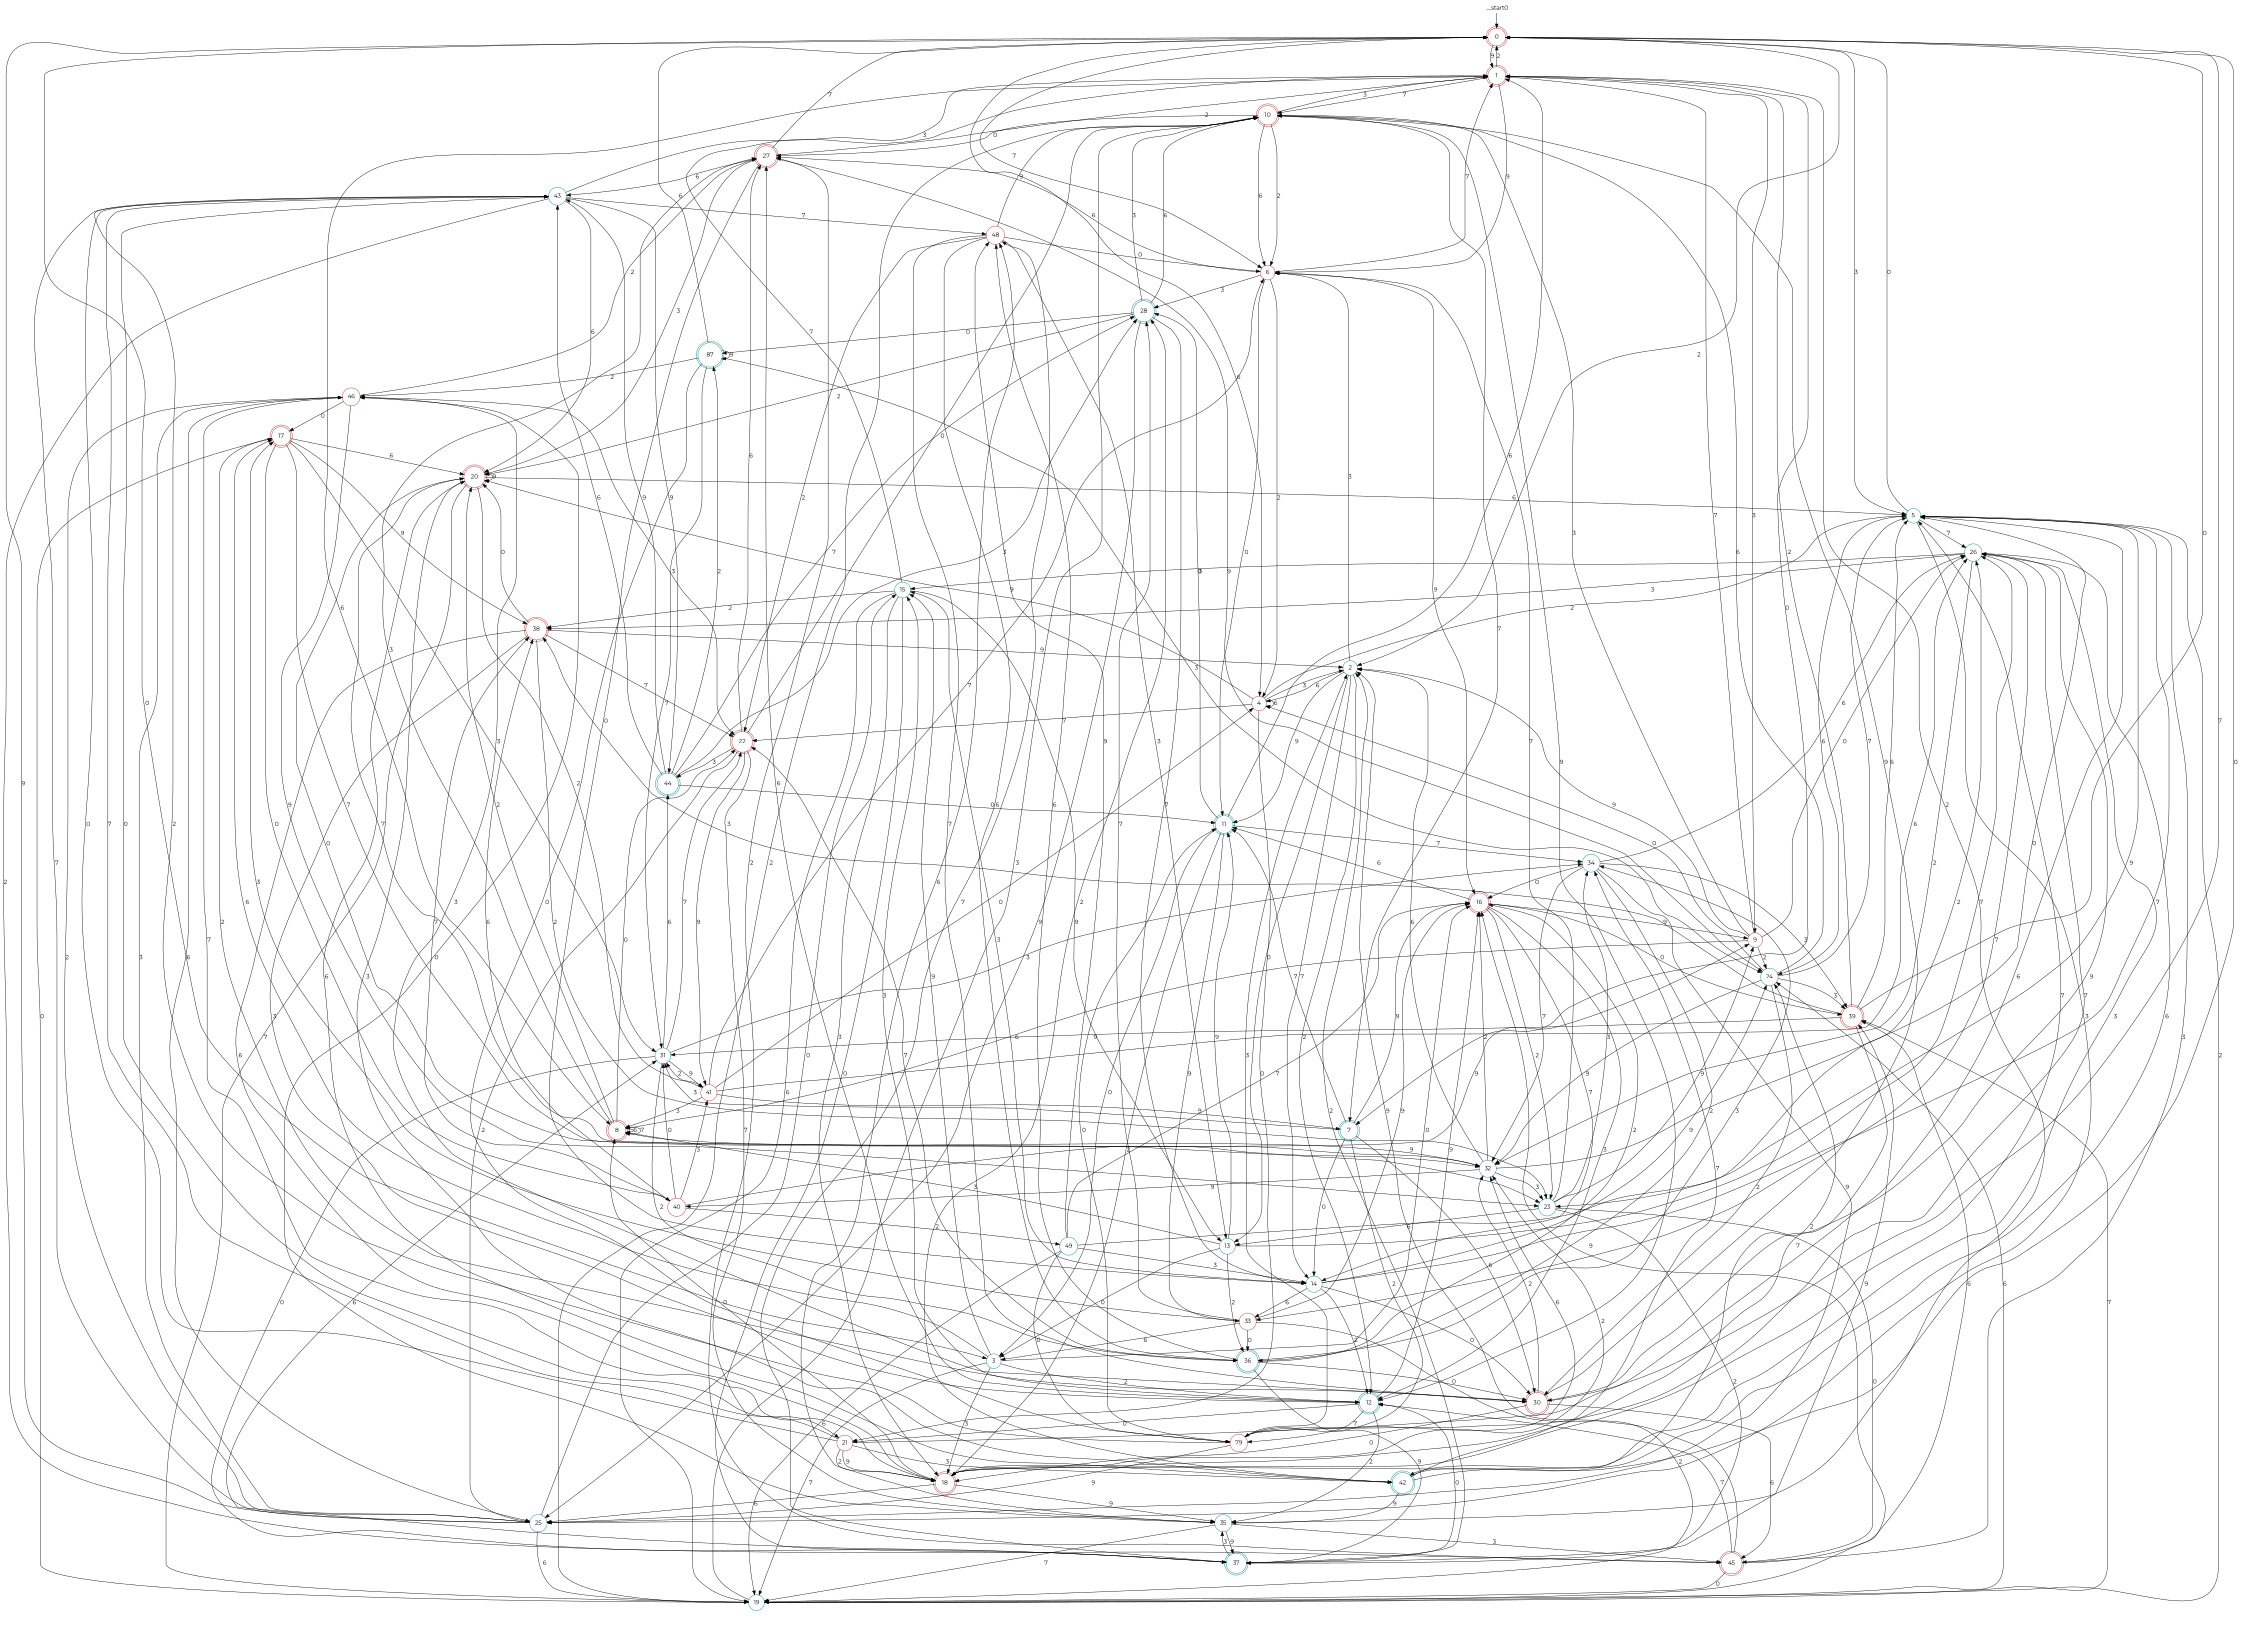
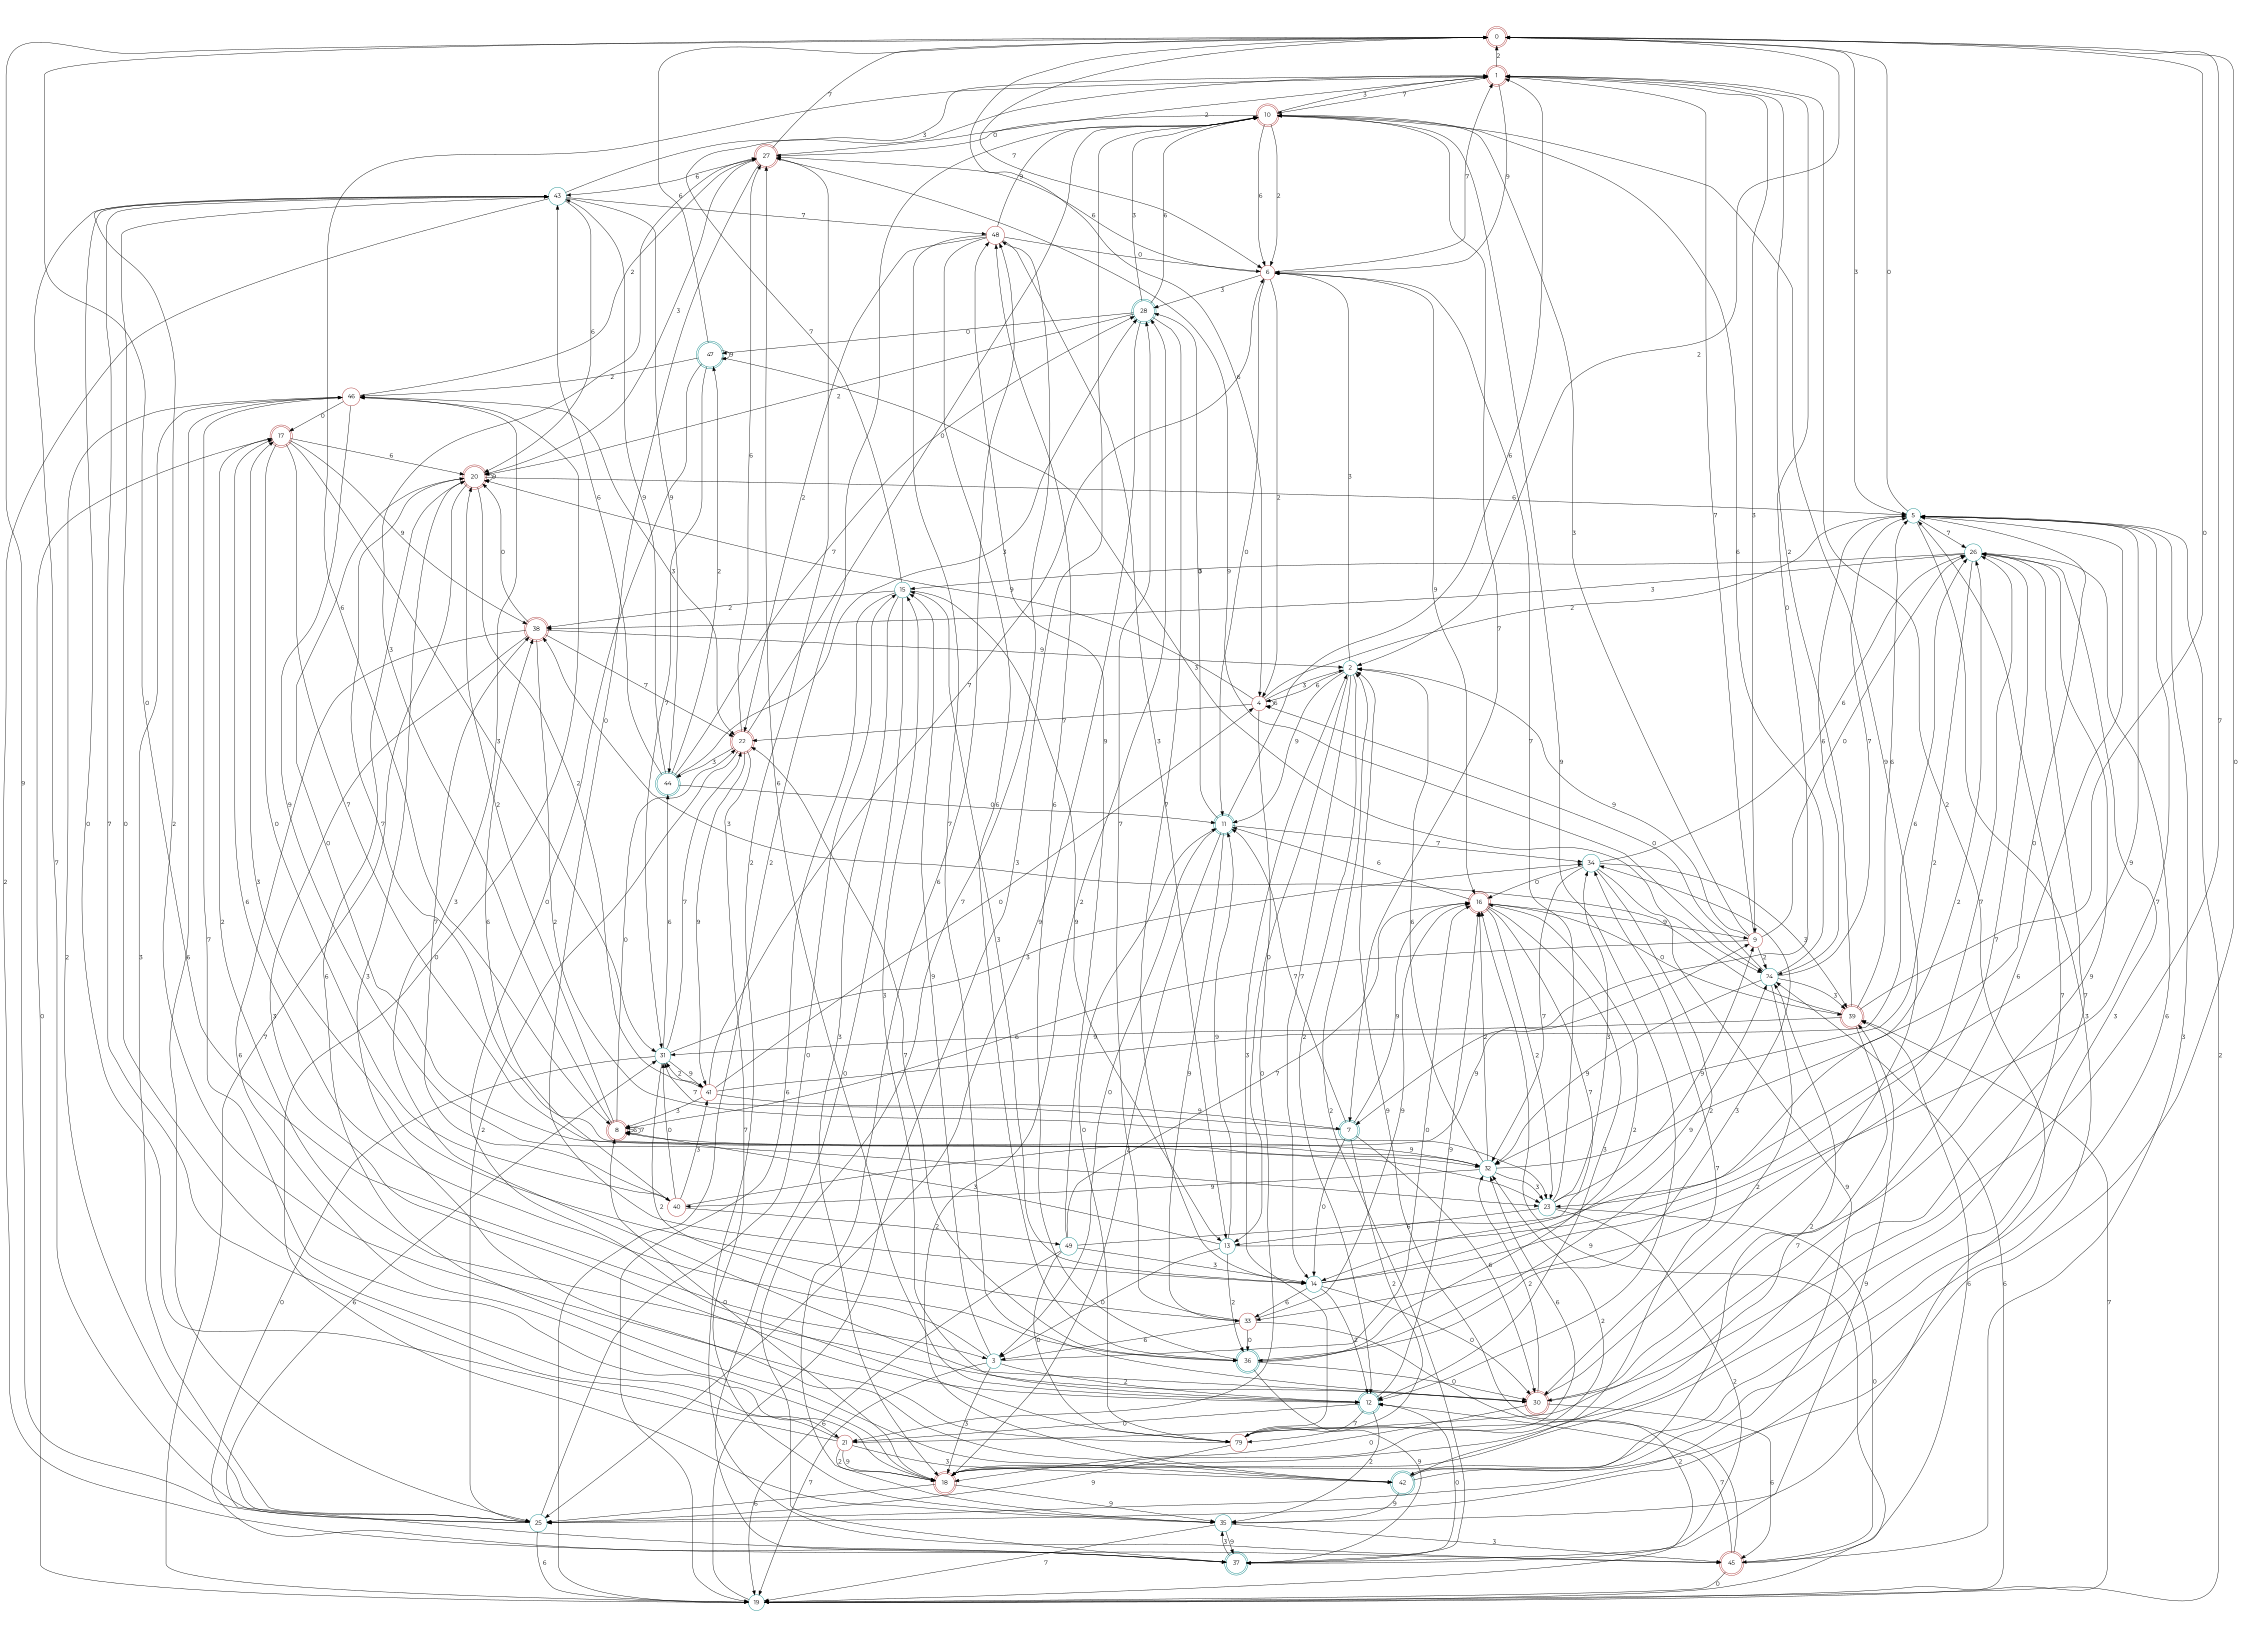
(1497, 8) -> none
(1490, 54) -> none
(710, 355) -> (710, 355)
(695, 1093) -> (695, 1093)
